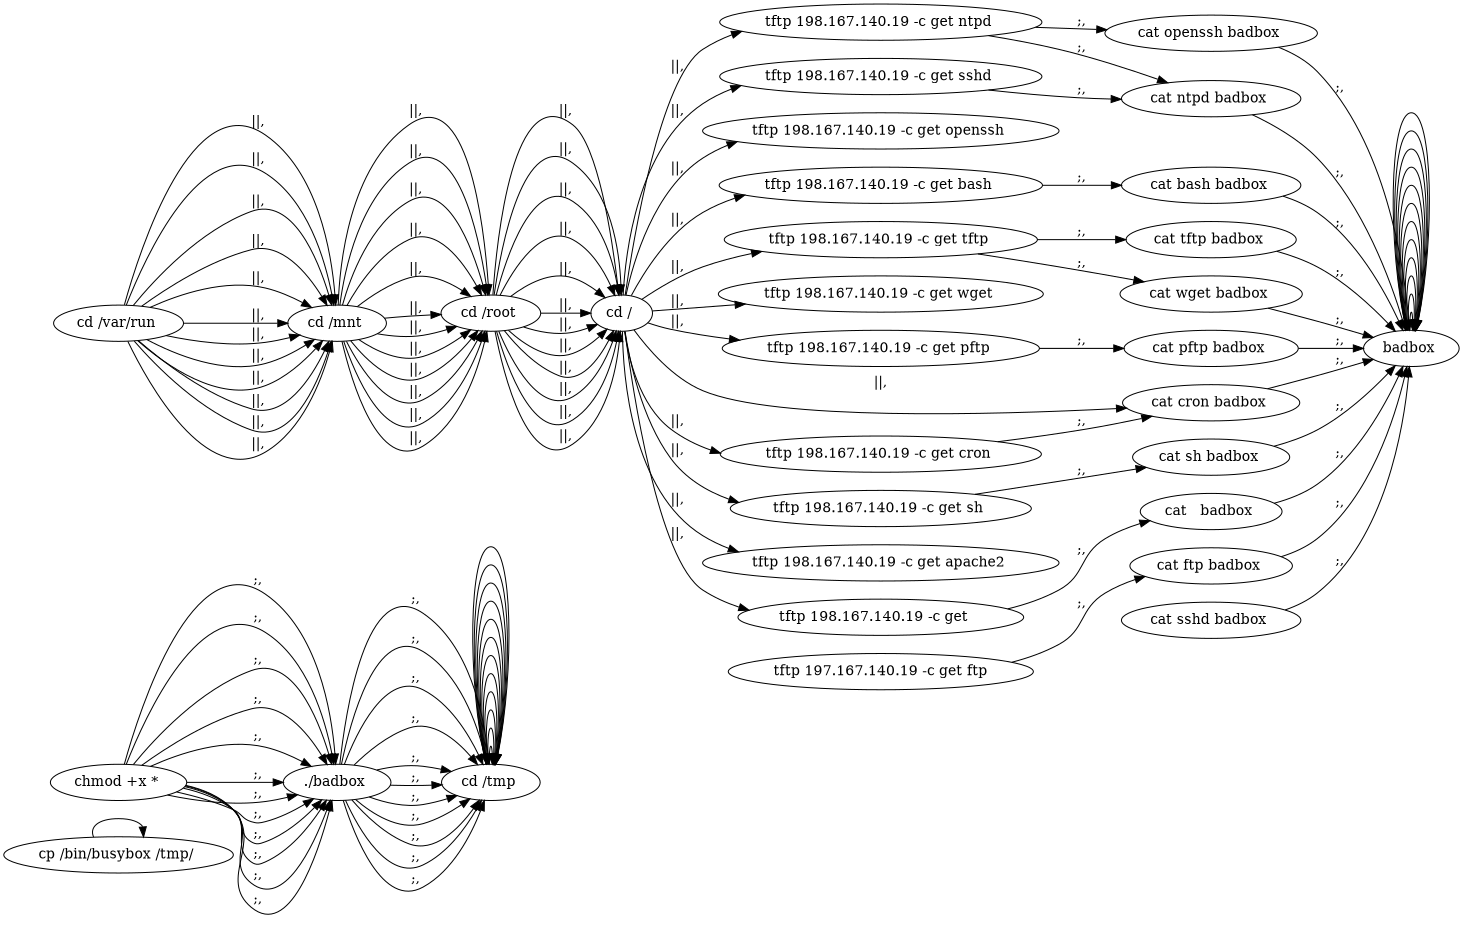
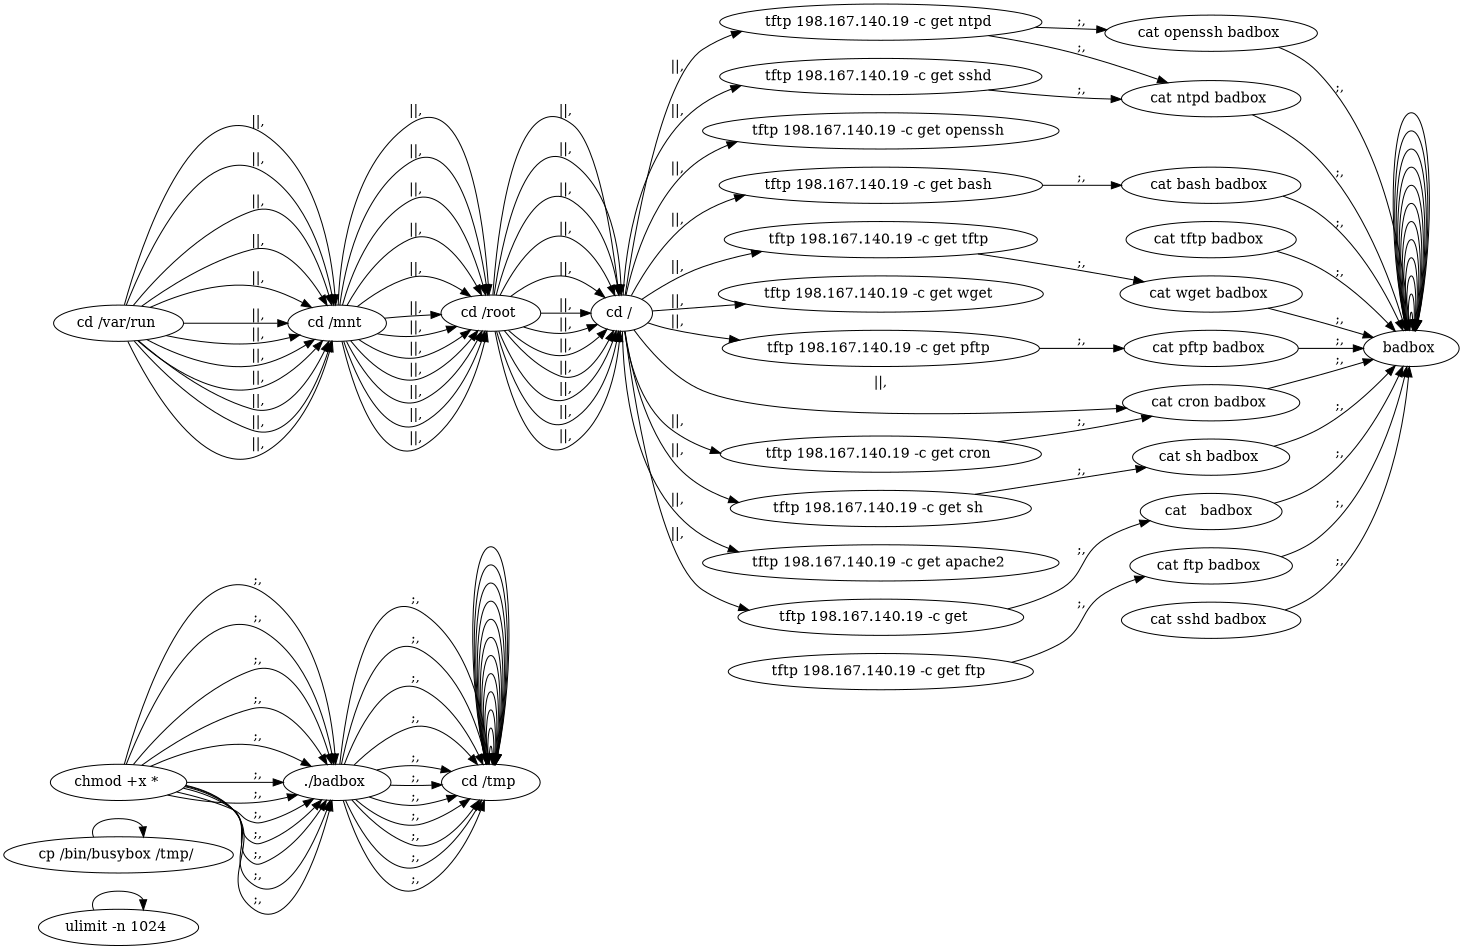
(1076, 240) -> none
(881, 672) -> (881, 672)
none -> (119, 927)
